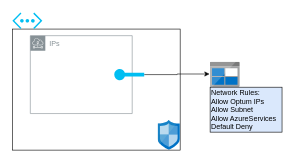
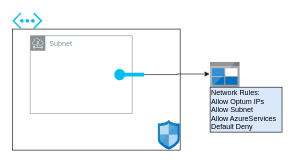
(56, 44) -> (62, 44)
